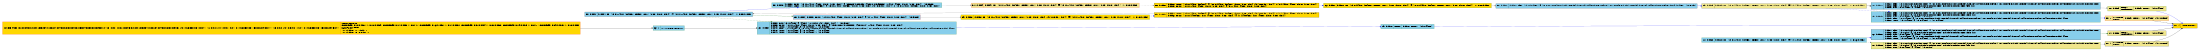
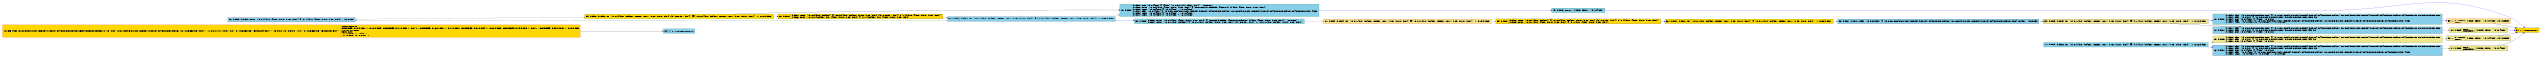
(1699, 6) -> (2041, 21)
(720, 28) -> (925, 11)
